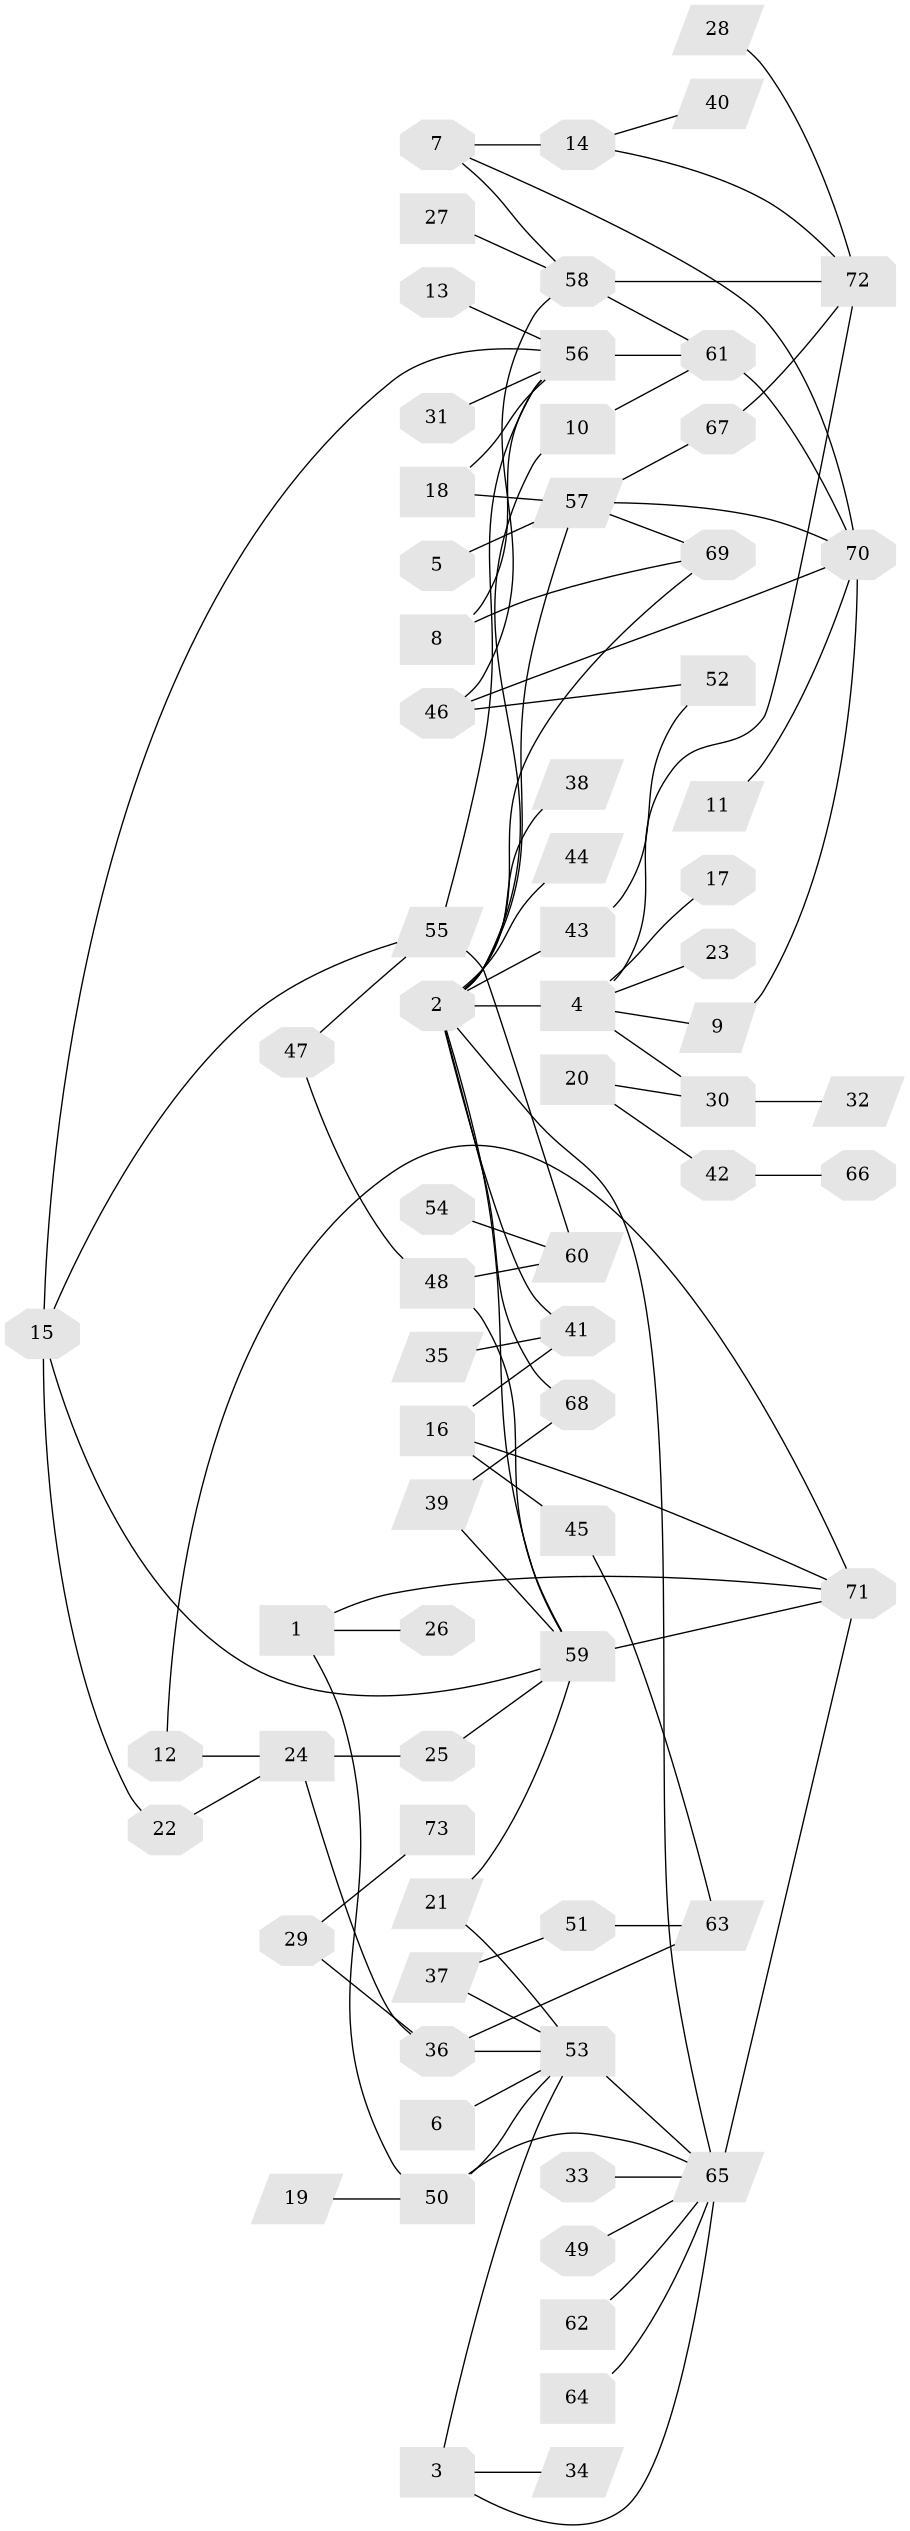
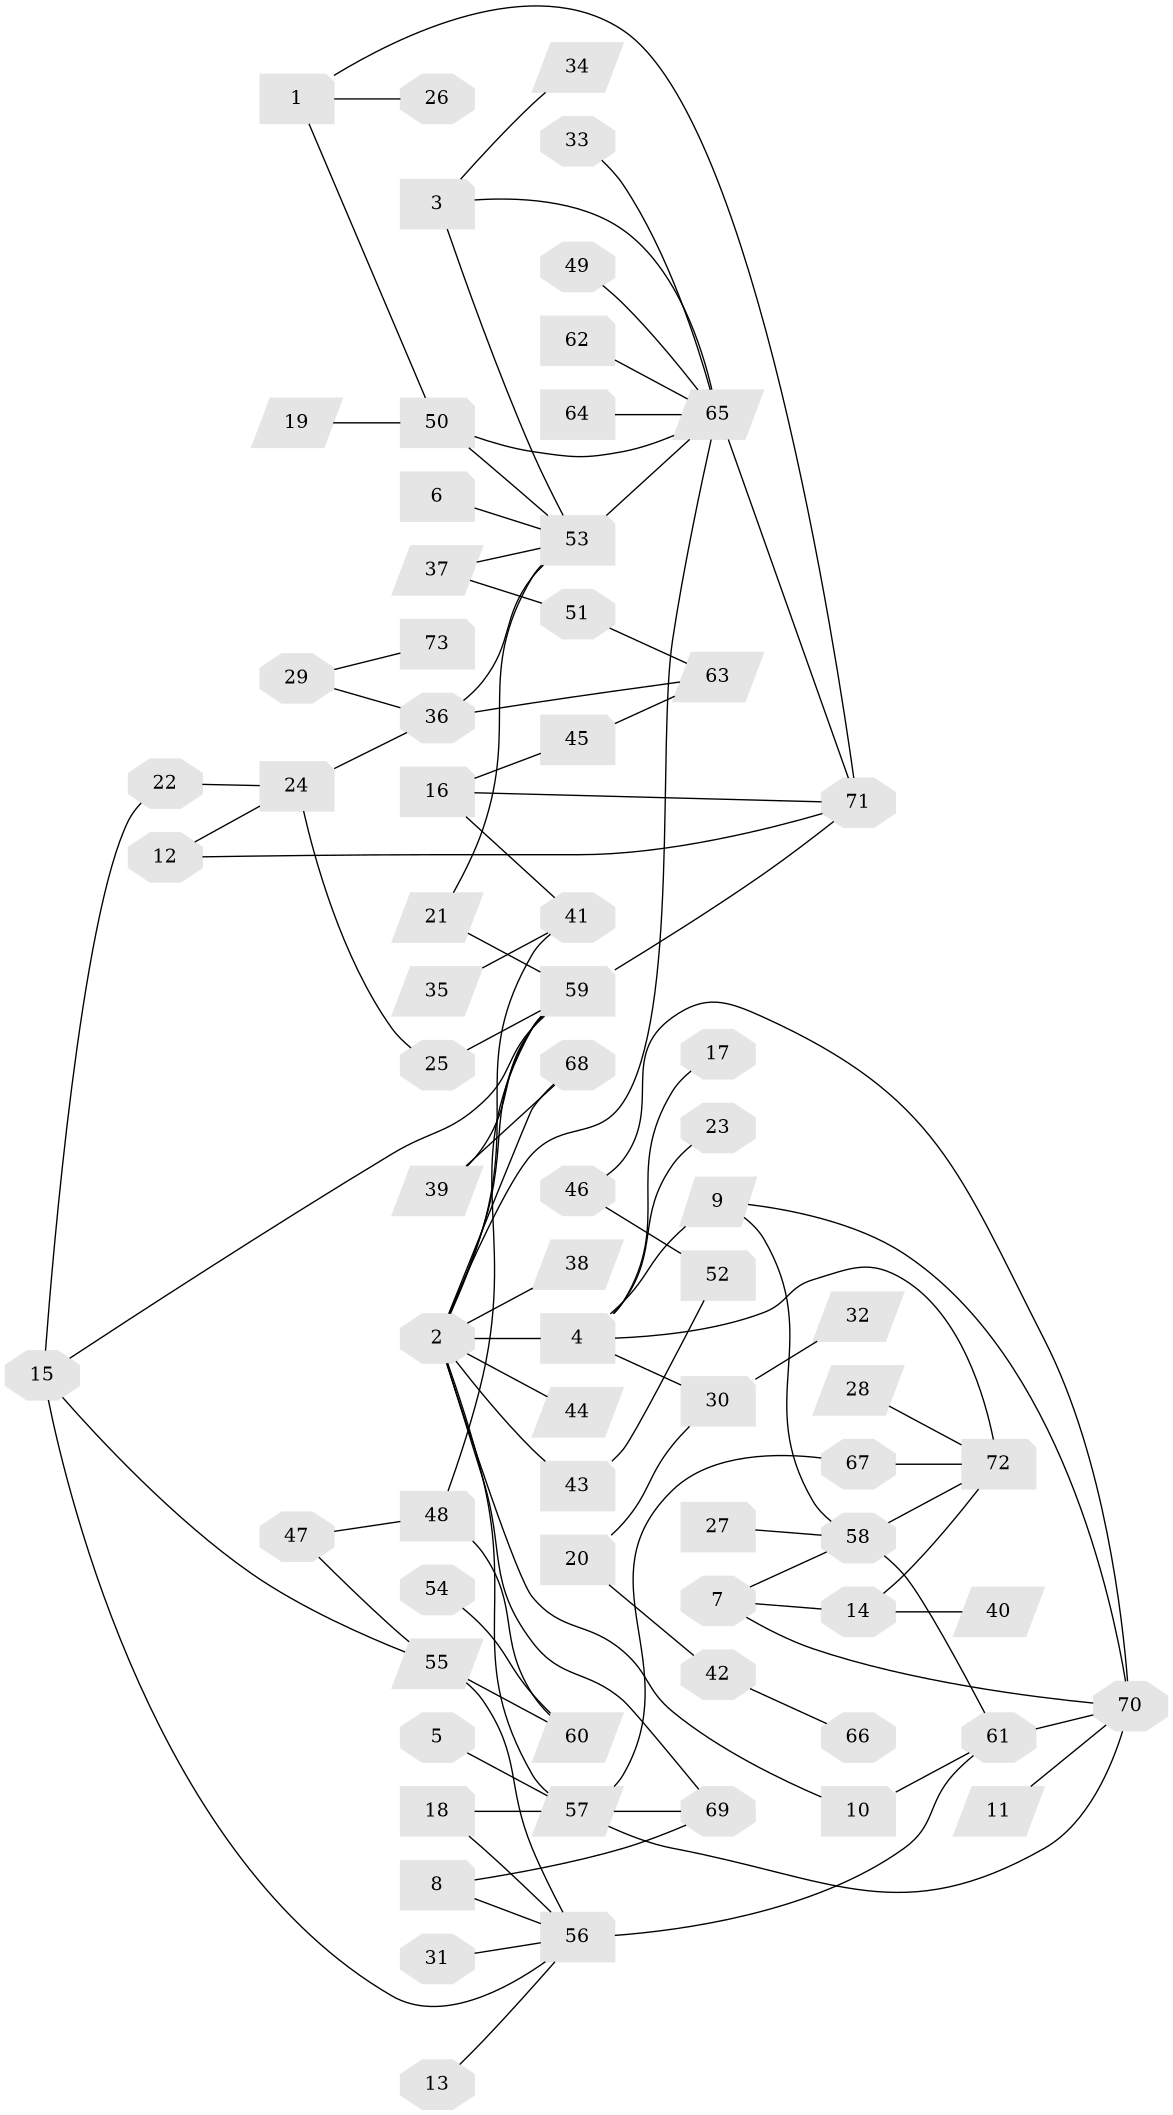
(512, 561) -> (788, 1369)
